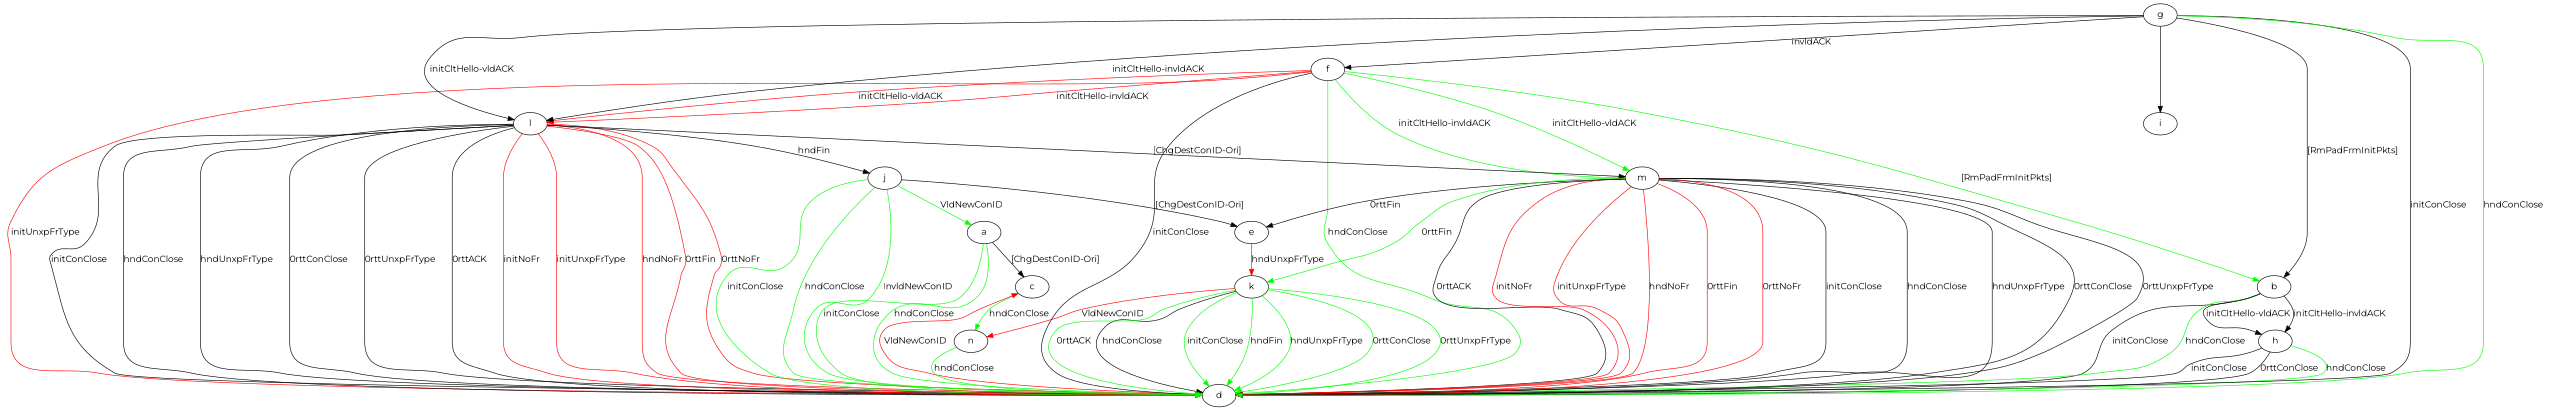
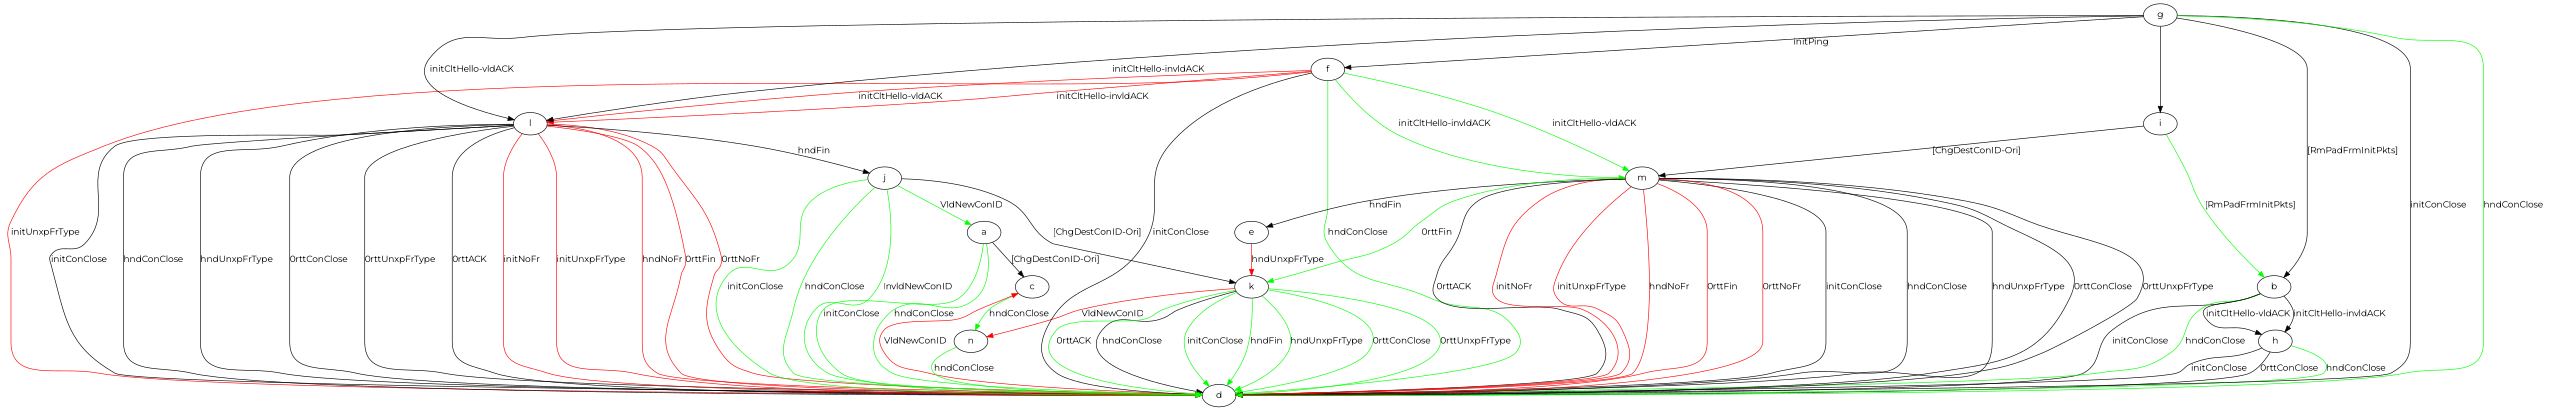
(1812, 42) -> (1812, 42)
(1805, 147) -> (2204, 210)
(1083, 151) -> (1904, 151)
(1067, 196) -> (1057, 245)
(1387, 205) -> (1387, 205)
